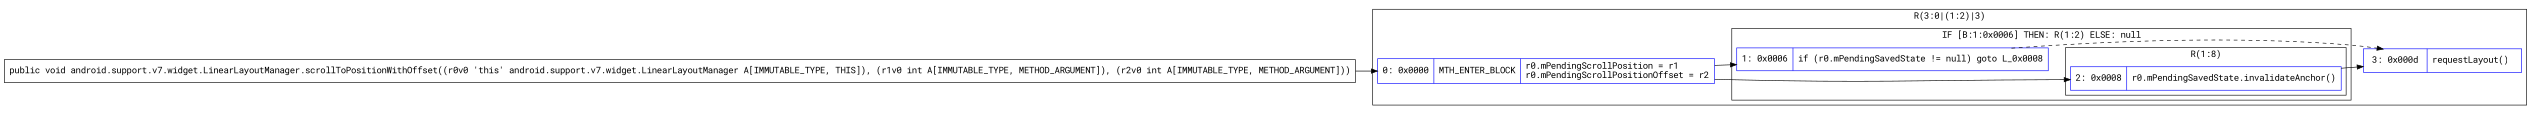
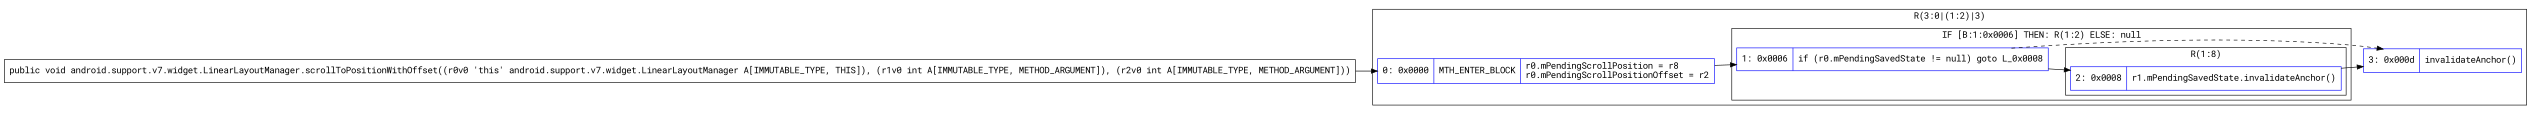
(2470, 60) -> (2471, 60)
(1602, 66) -> (1602, 66)
(2234, 78) -> (2234, 78)
(1889, 81) -> (2056, 69)
